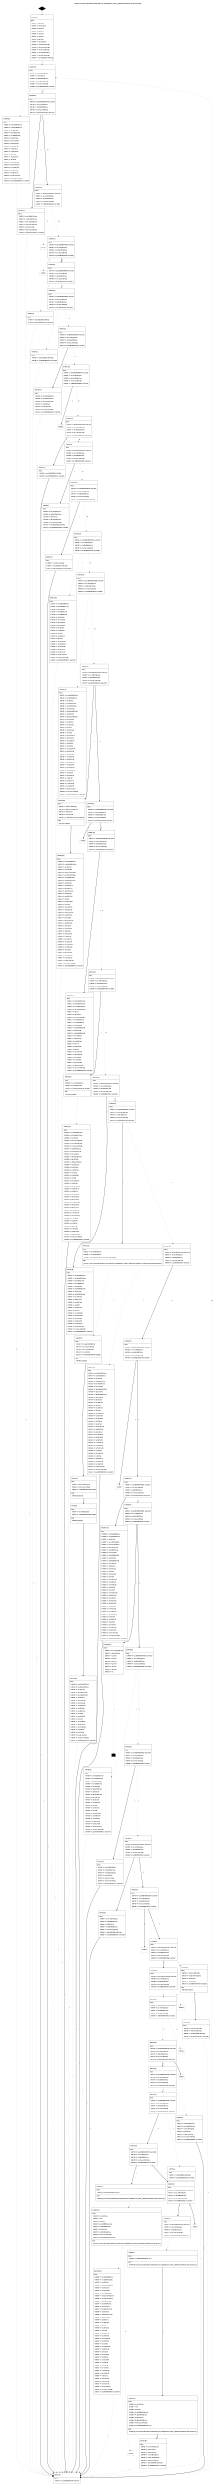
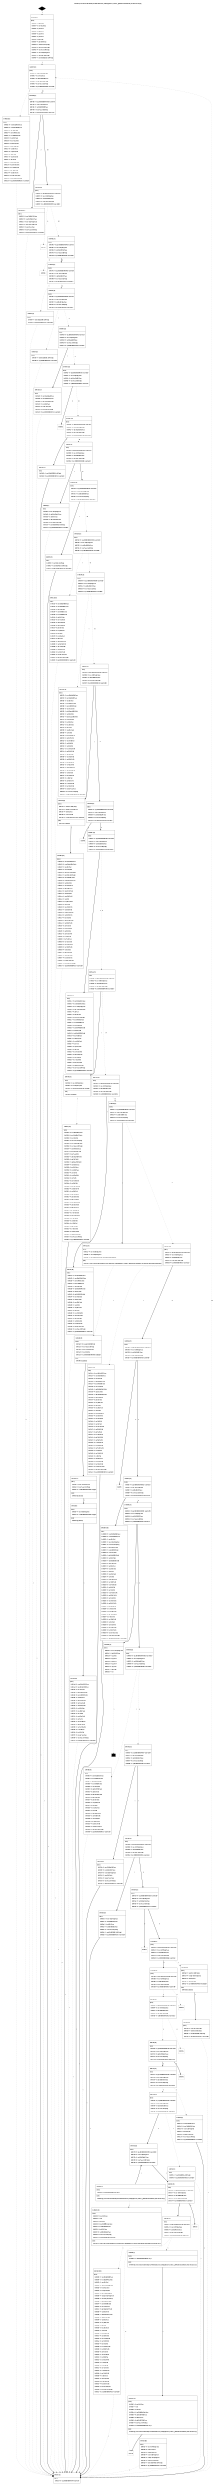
(81, 471) -> (81, 471)
(138, 1801) -> (138, 1801)
(134, 2174) -> (139, 2175)
(157, 2436) -> (137, 2442)
